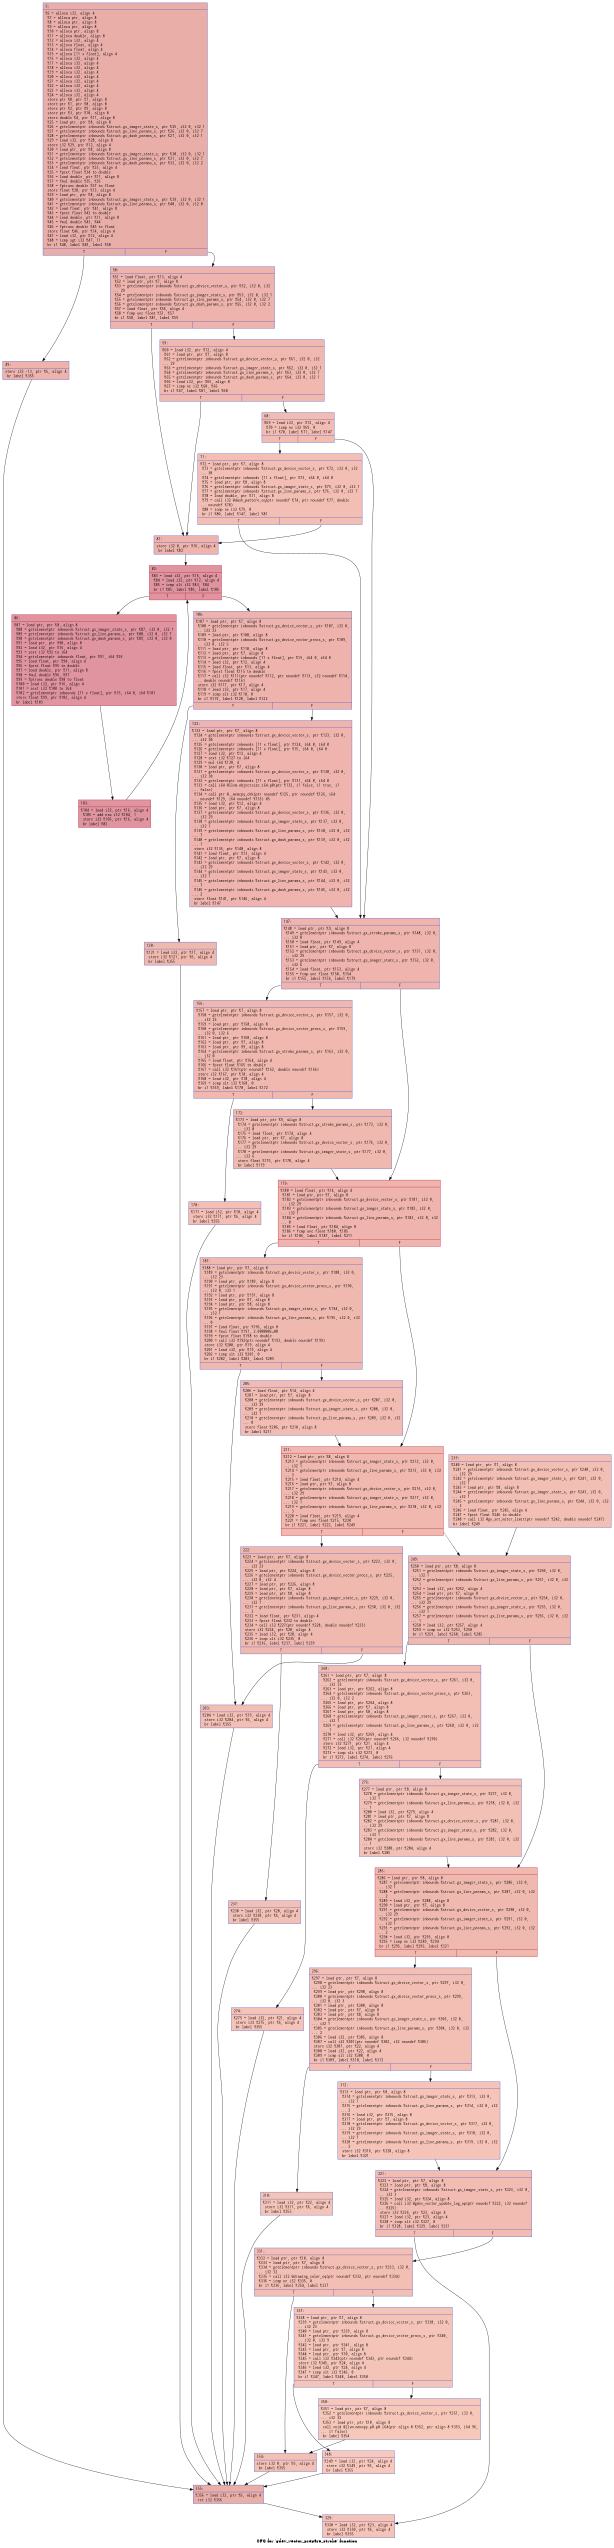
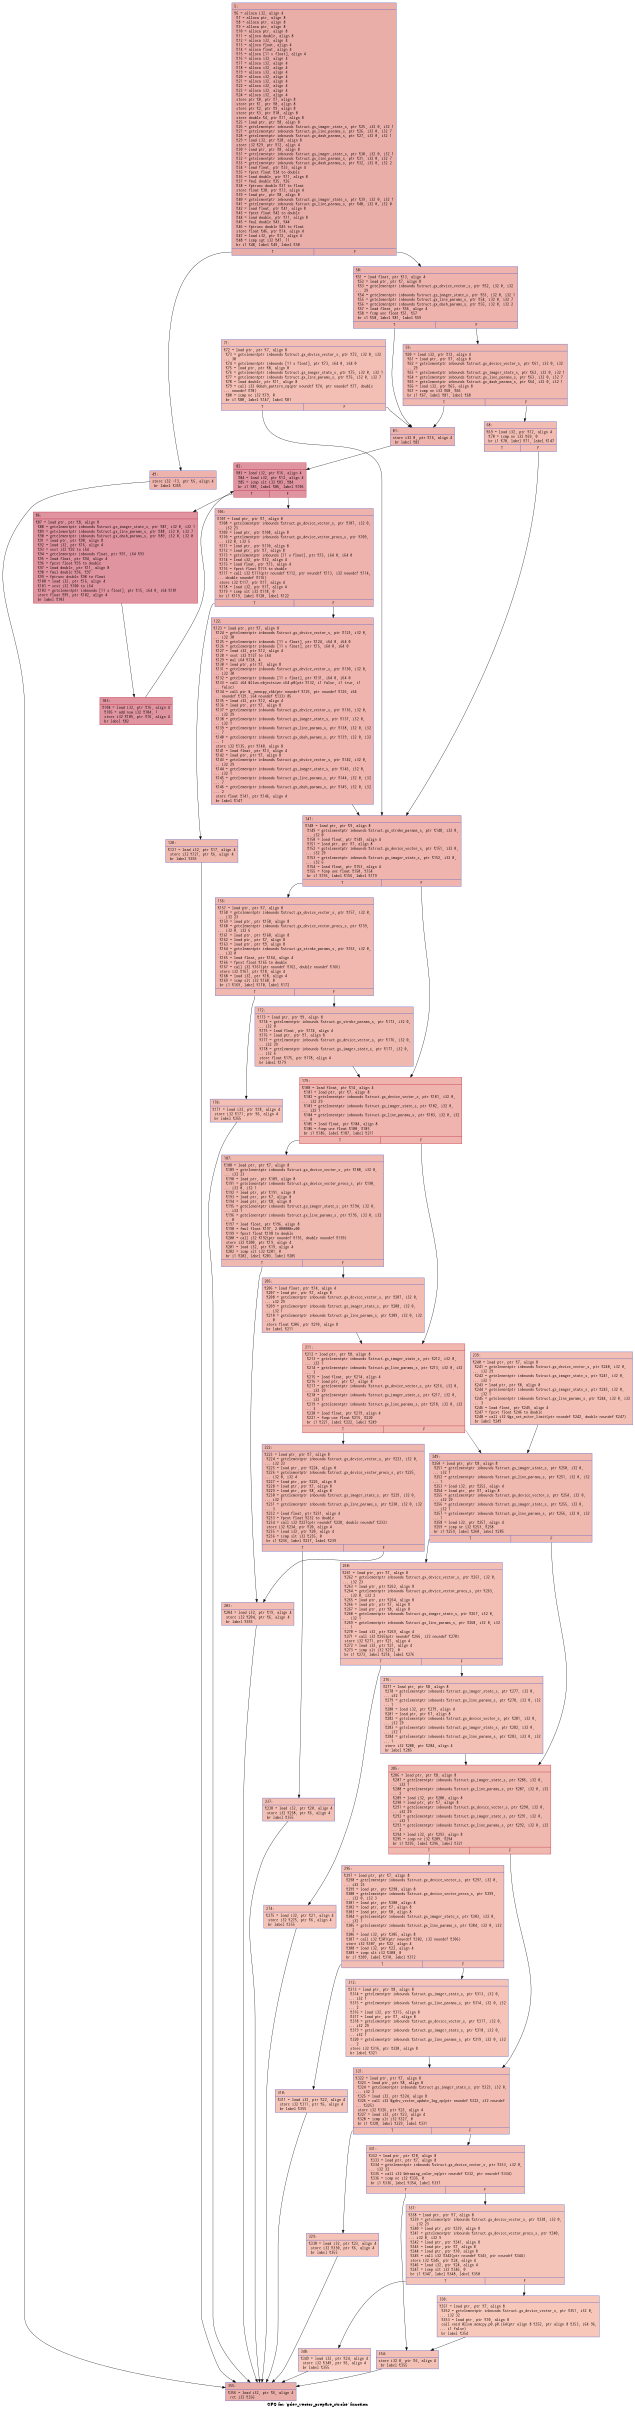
(280, 447) -> none
(292, 2510) -> (308, 2320)
